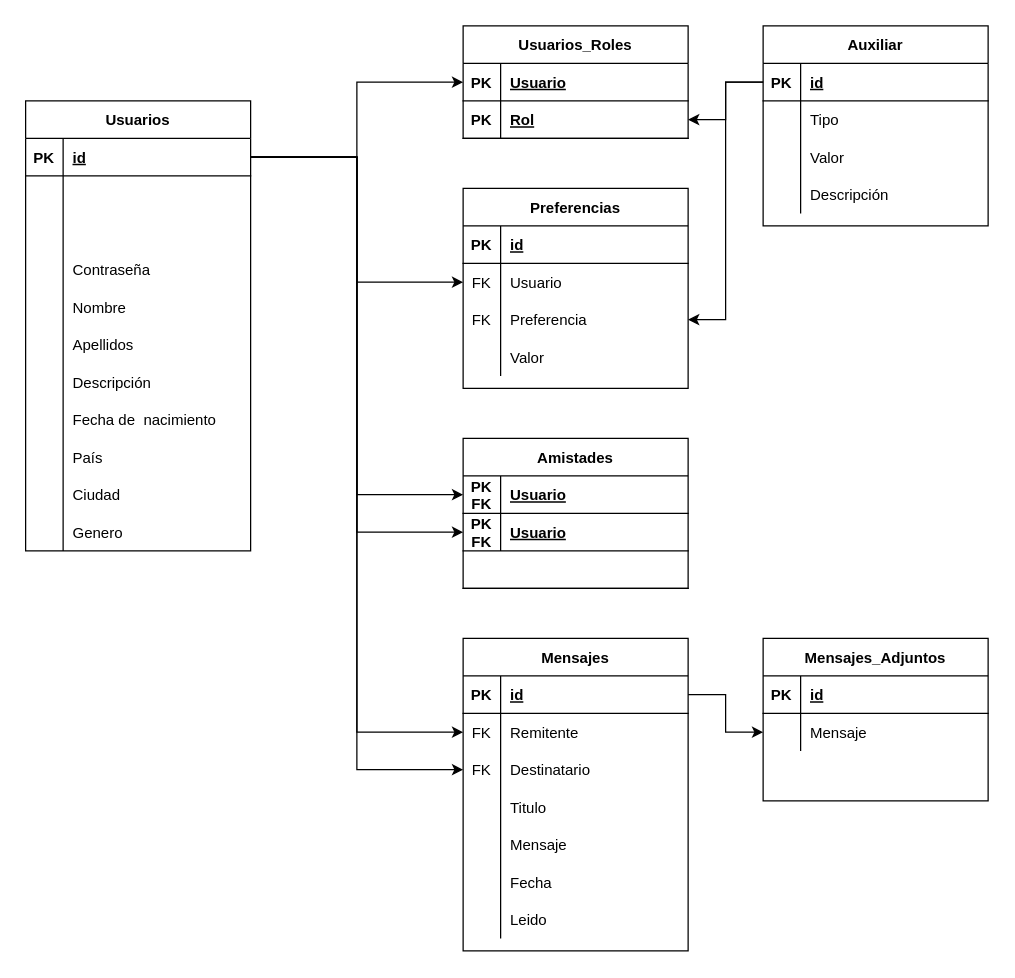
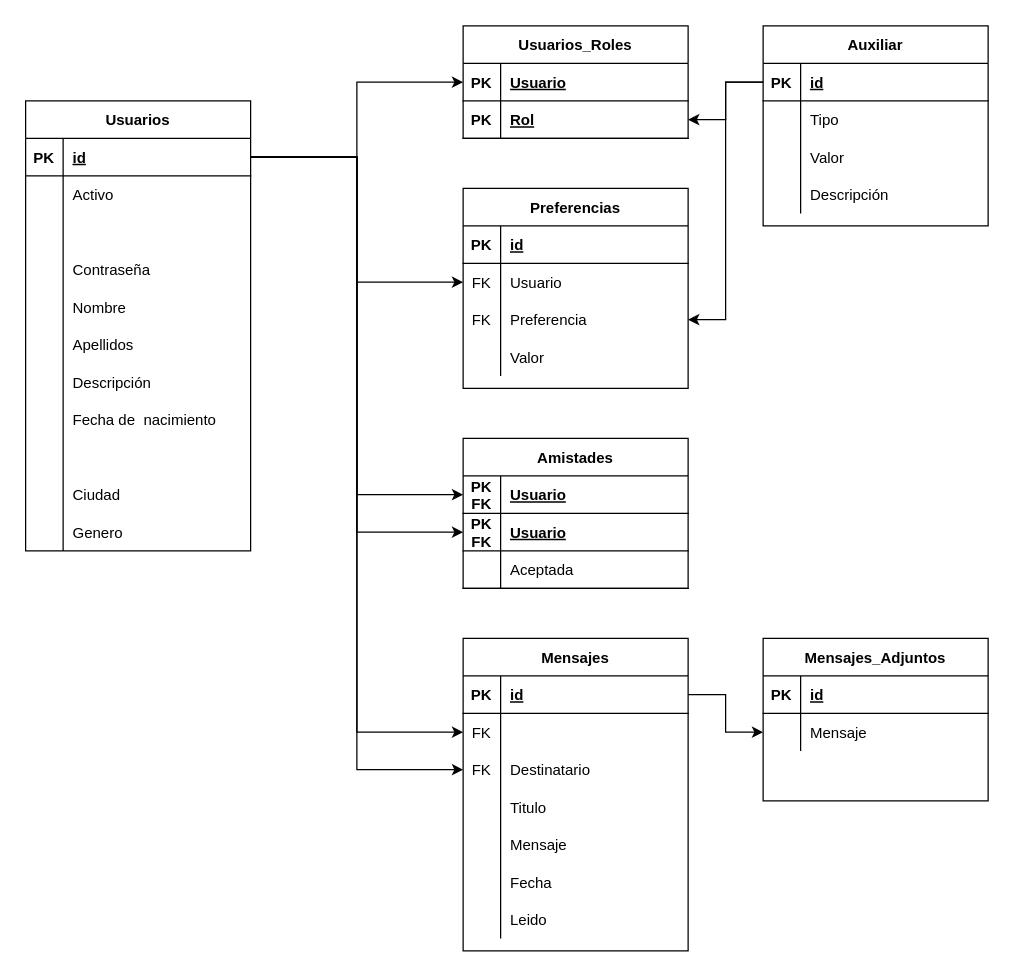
none -> (157, 194)
(157, 457) -> none
none -> (594, 569)
(594, 732) -> none
